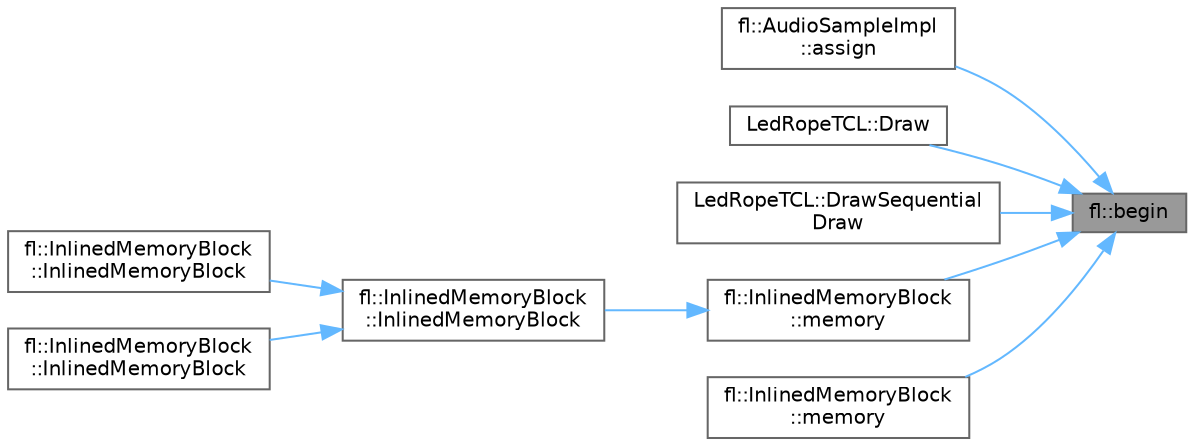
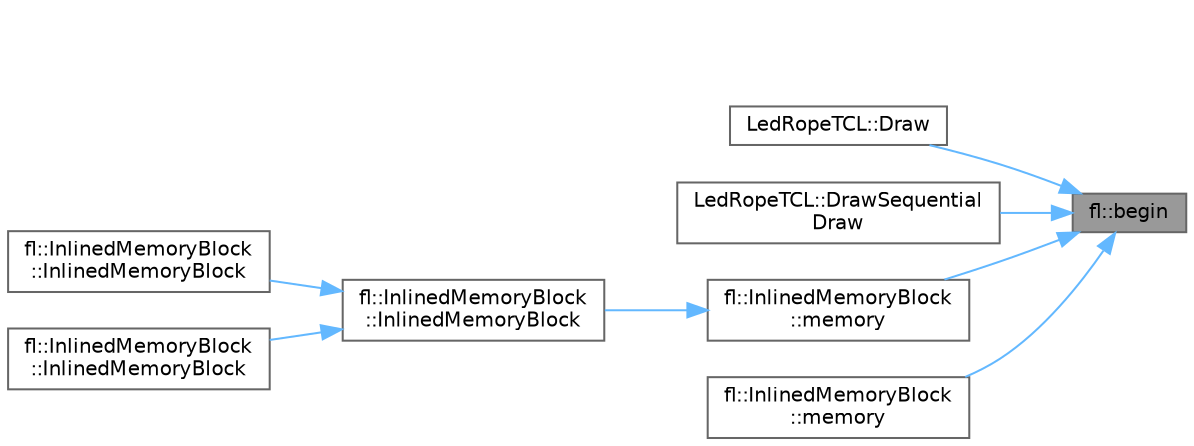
(838, 39) -> none
